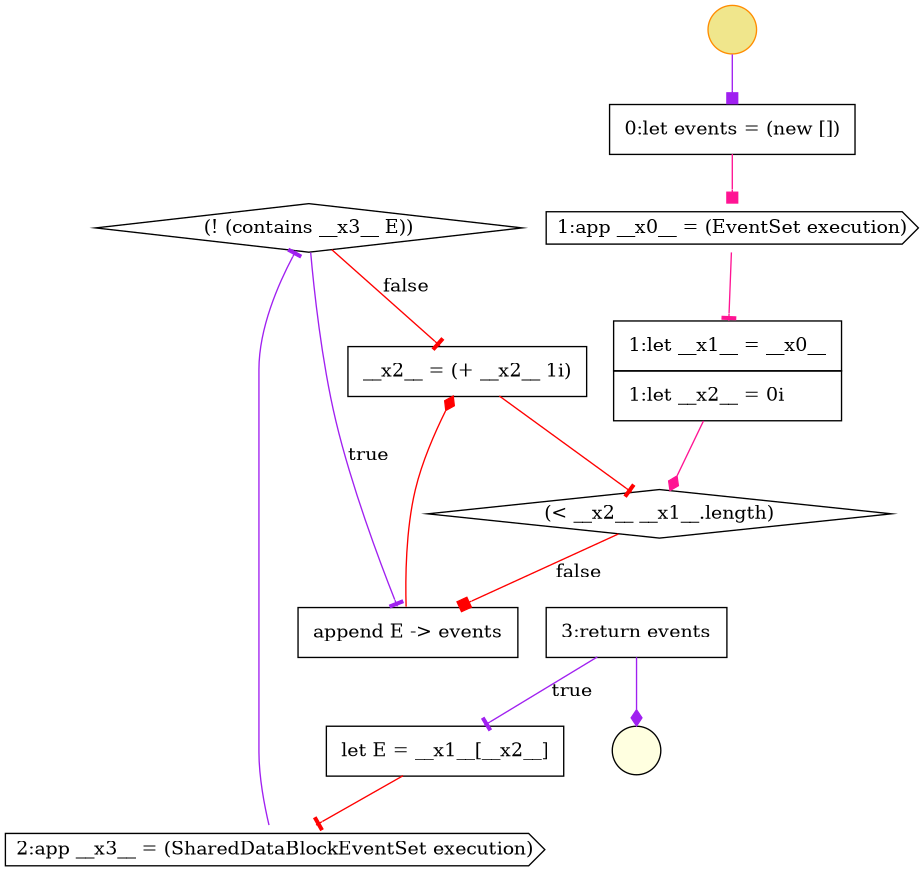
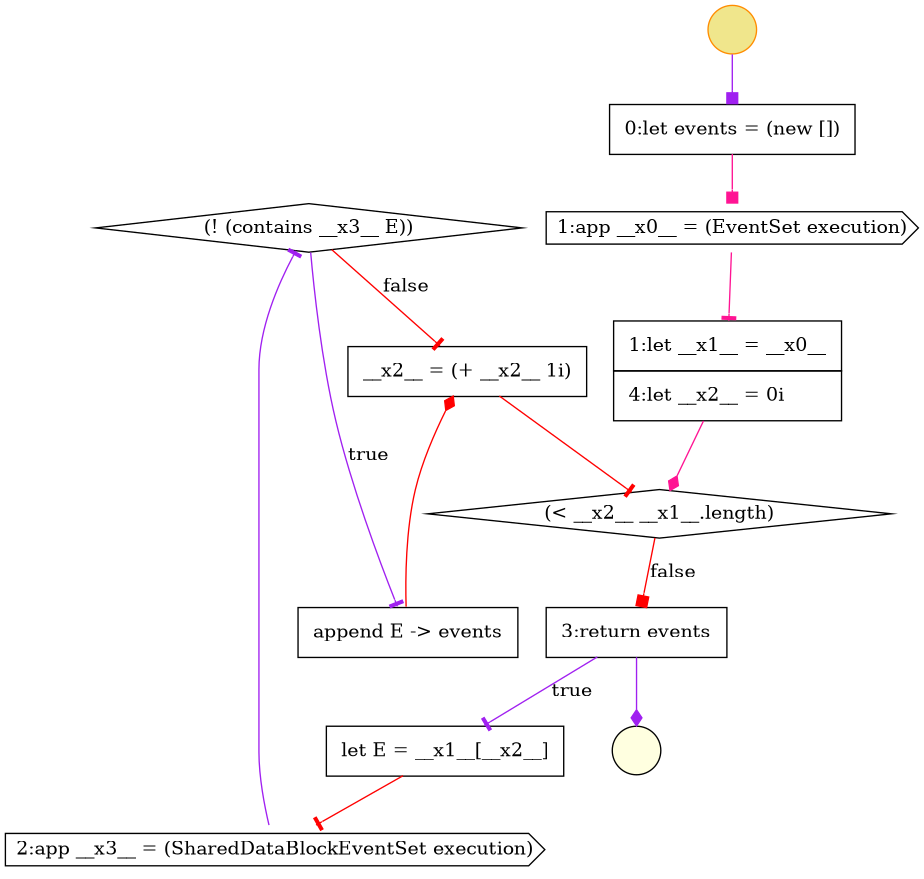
(707, 395) -> (707, 395)
(545, 567) -> (649, 565)
